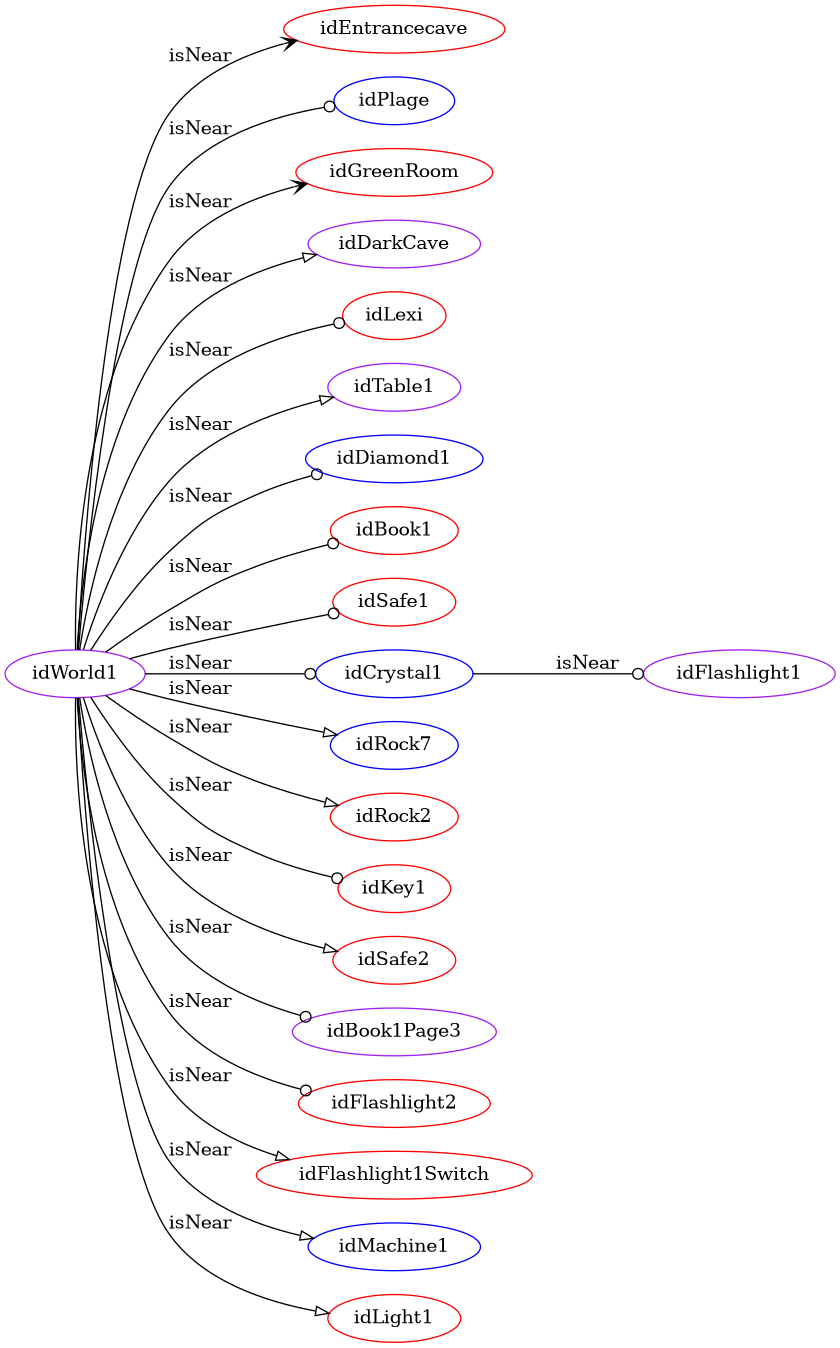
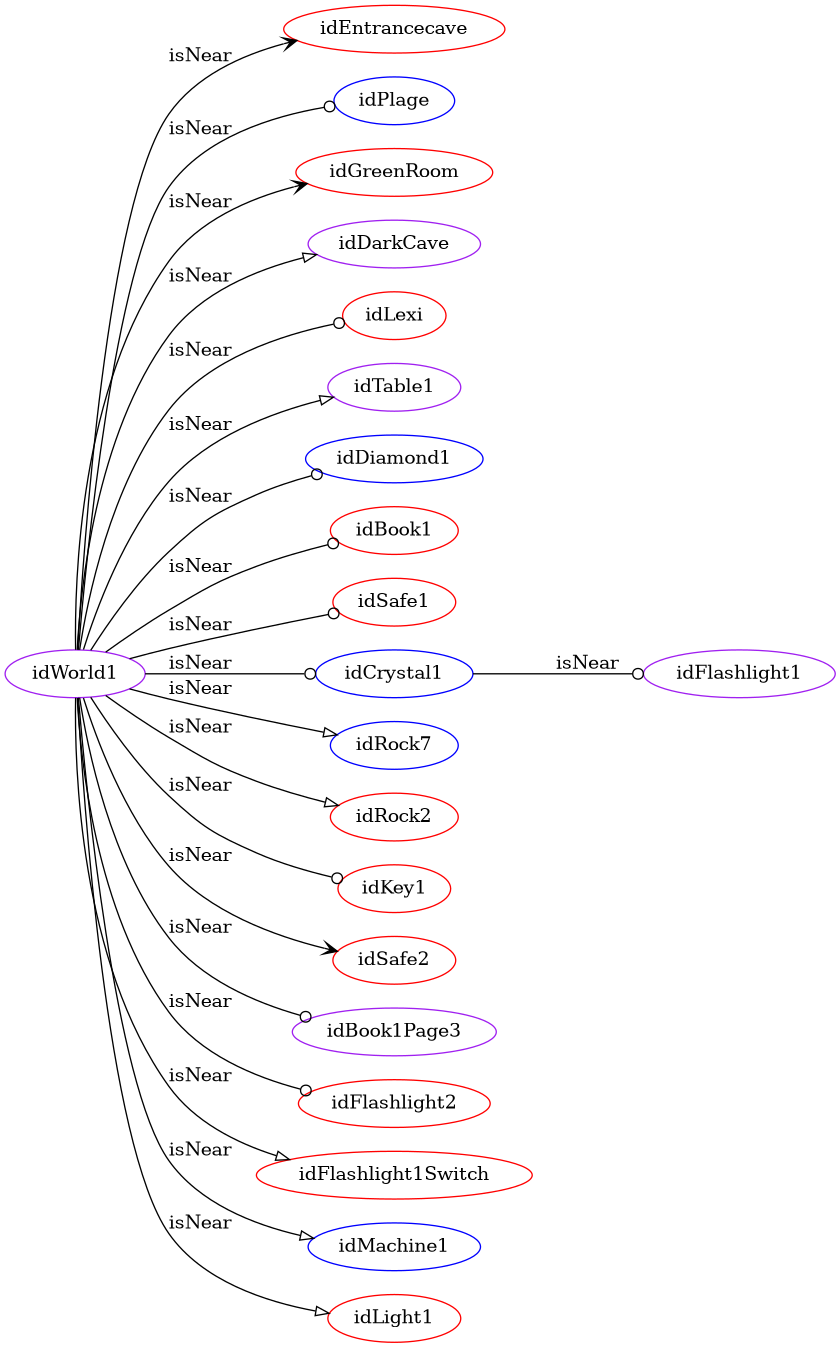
(165, 862) -> (165, 862)
